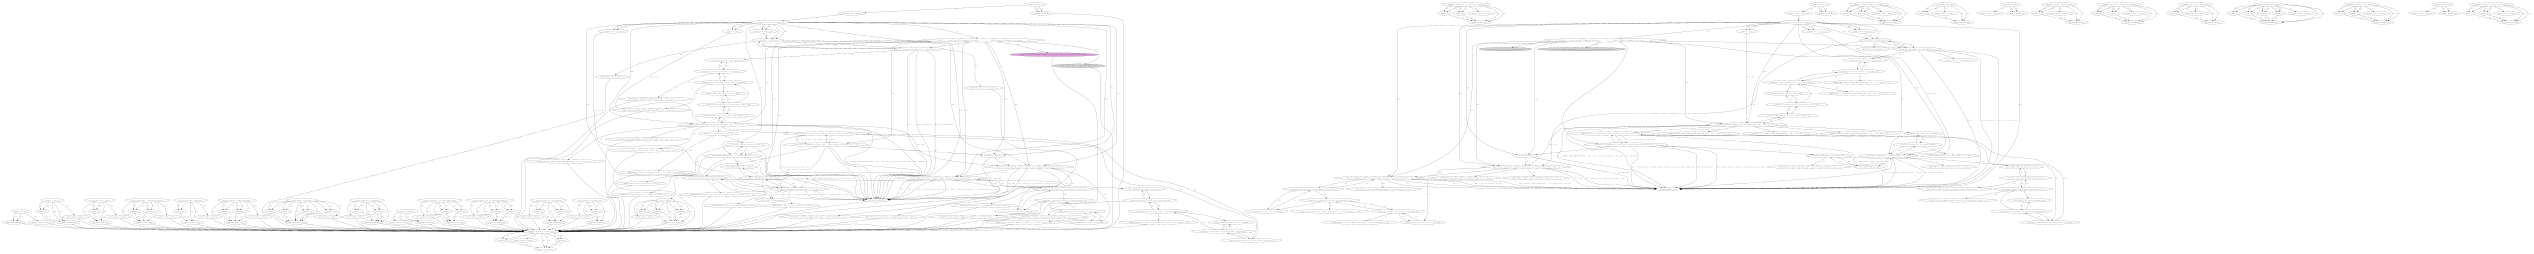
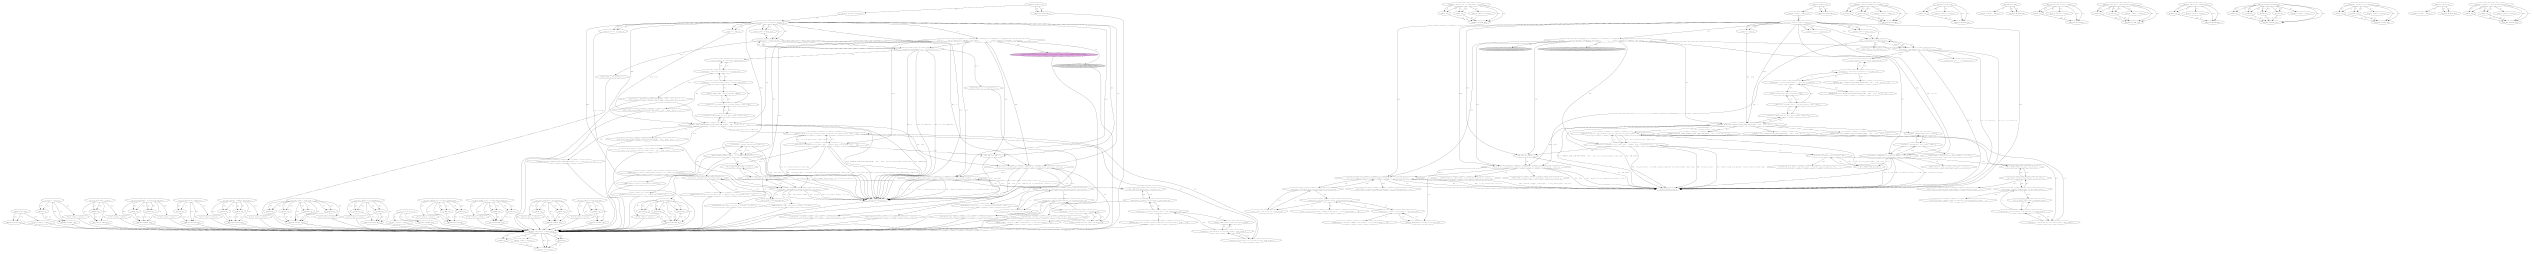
(719, 134) -> none
